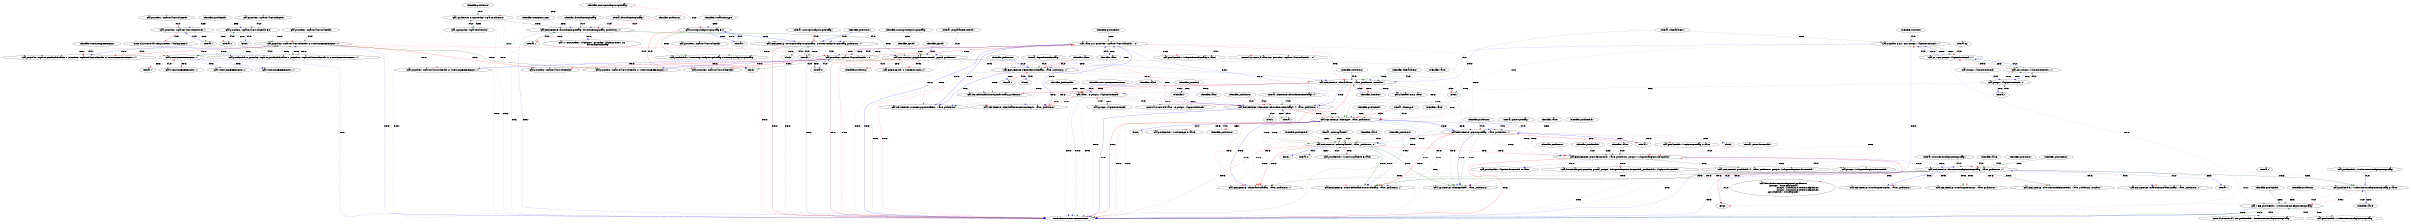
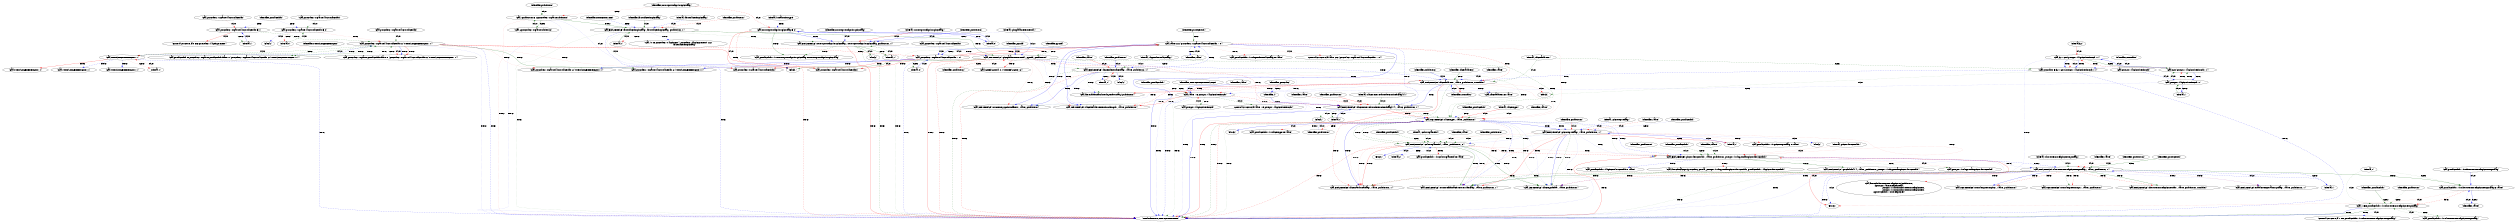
(718, 18) -> (781, 18)
(1940, 48) -> none
